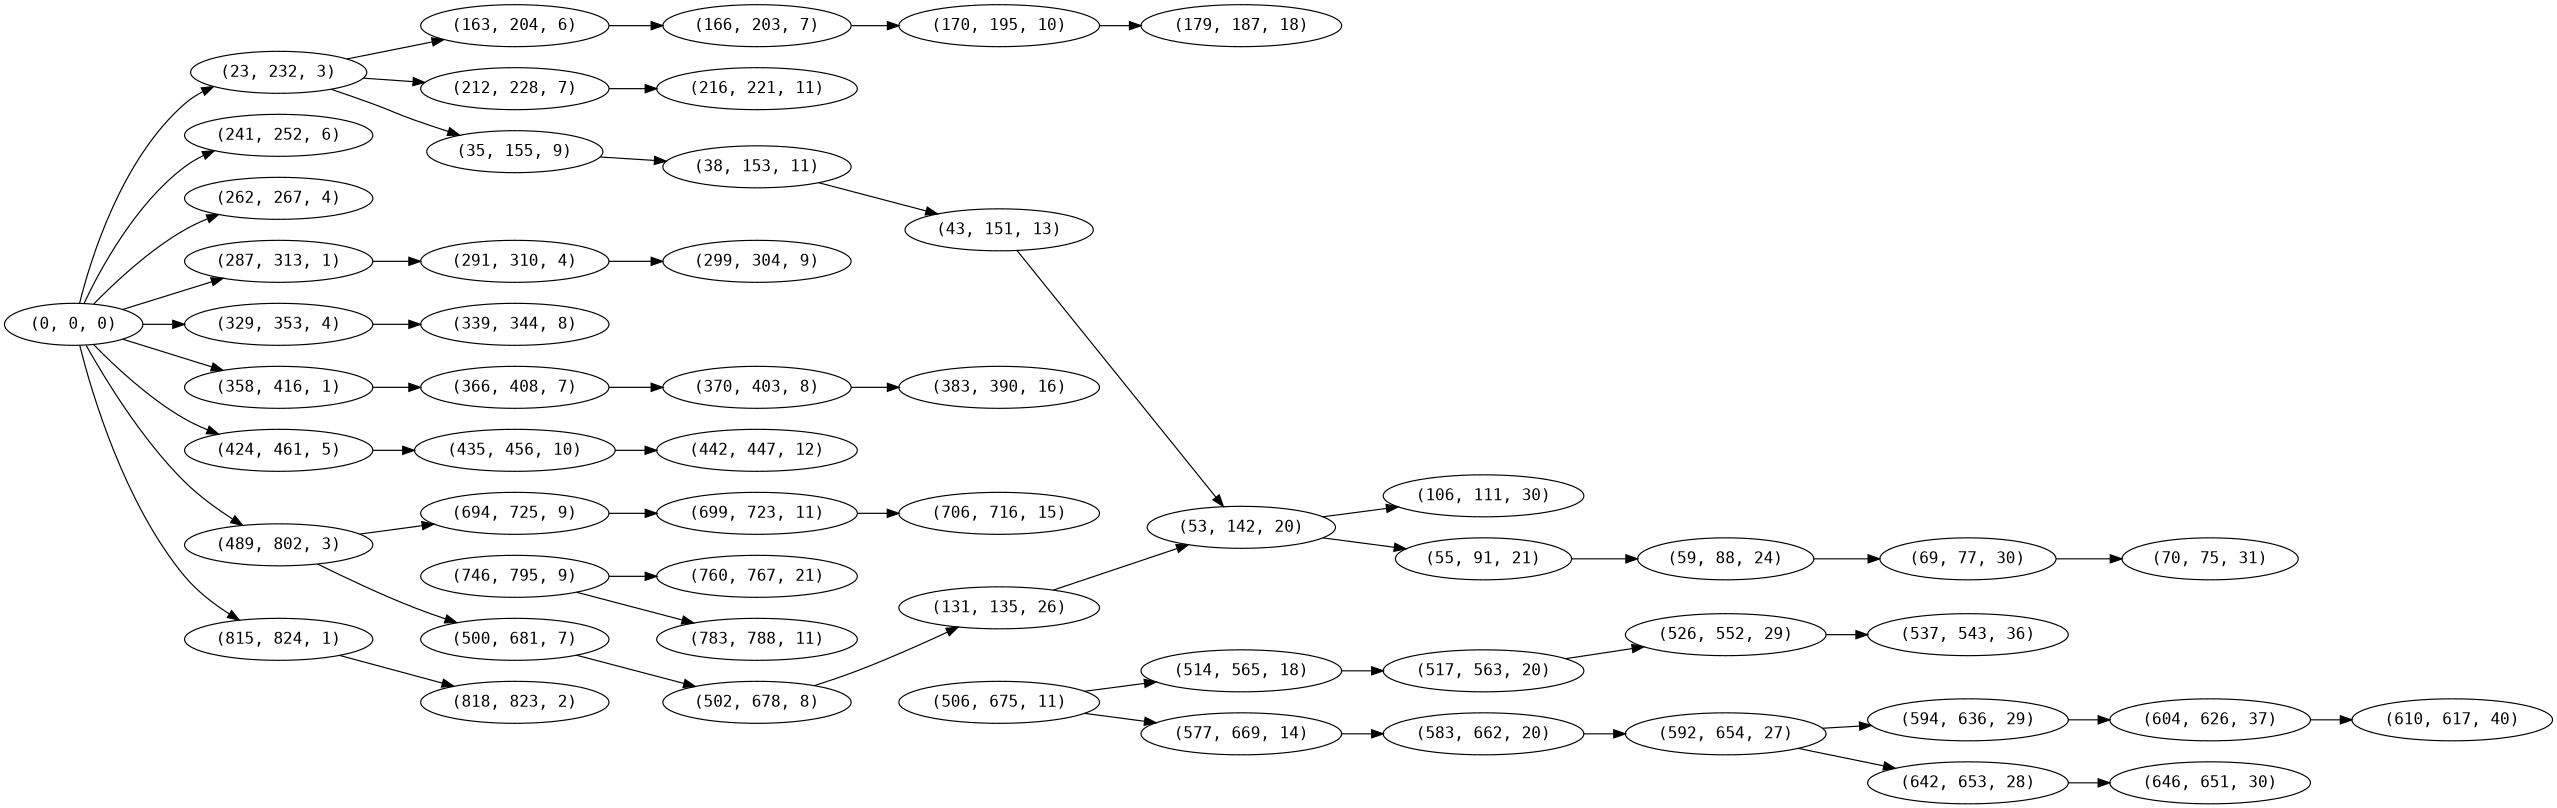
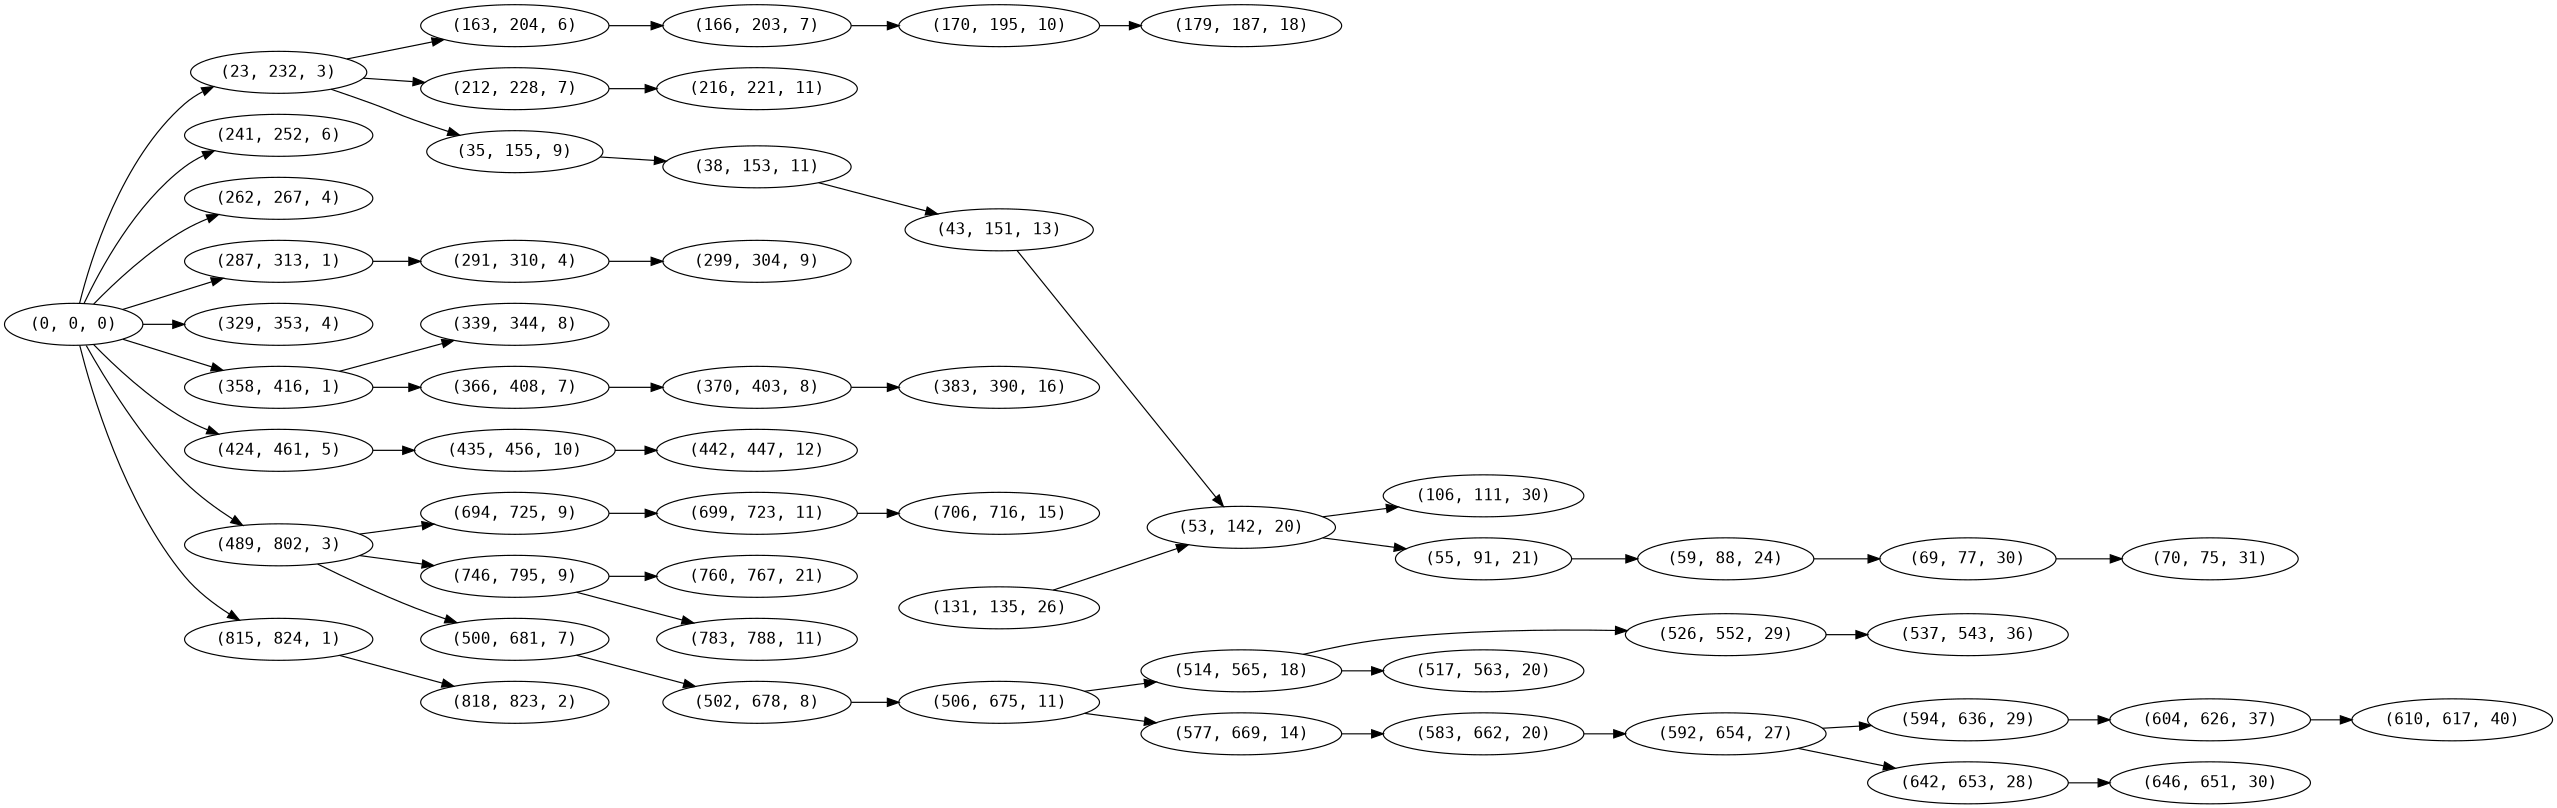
(391, 324) -> (391, 357)
none -> (391, 560)
(1599, 654) -> (1459, 633)
(882, 661) -> (869, 702)
